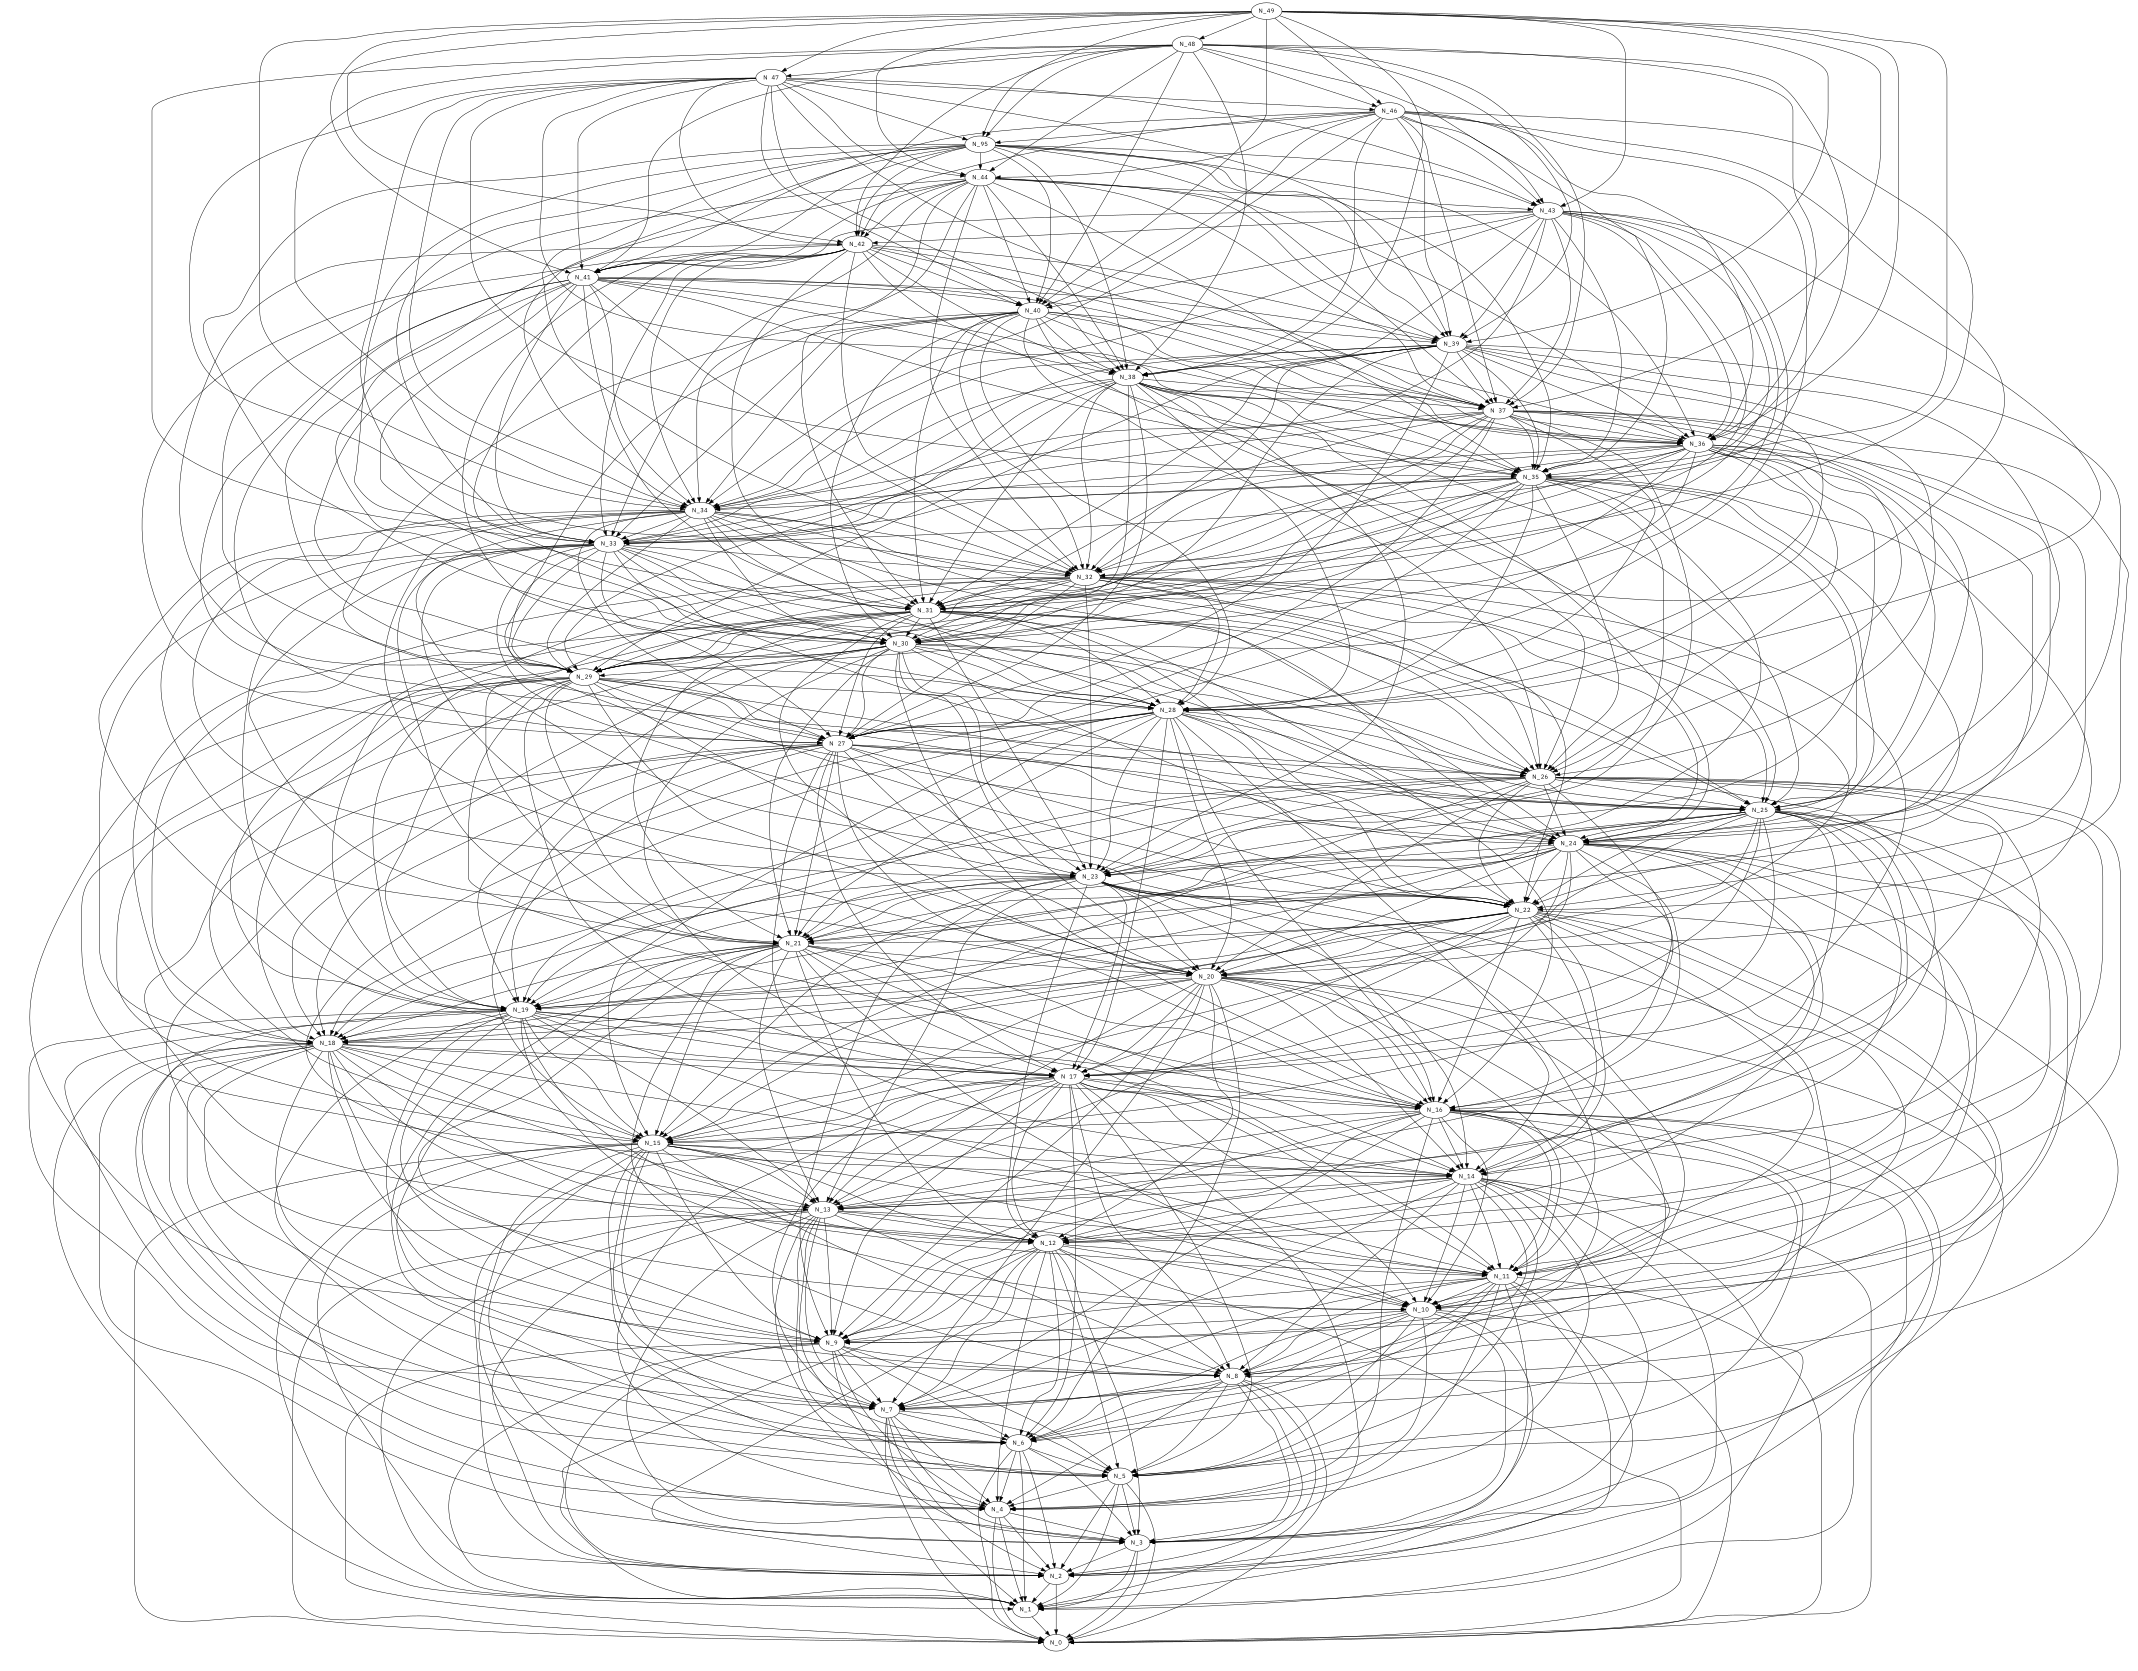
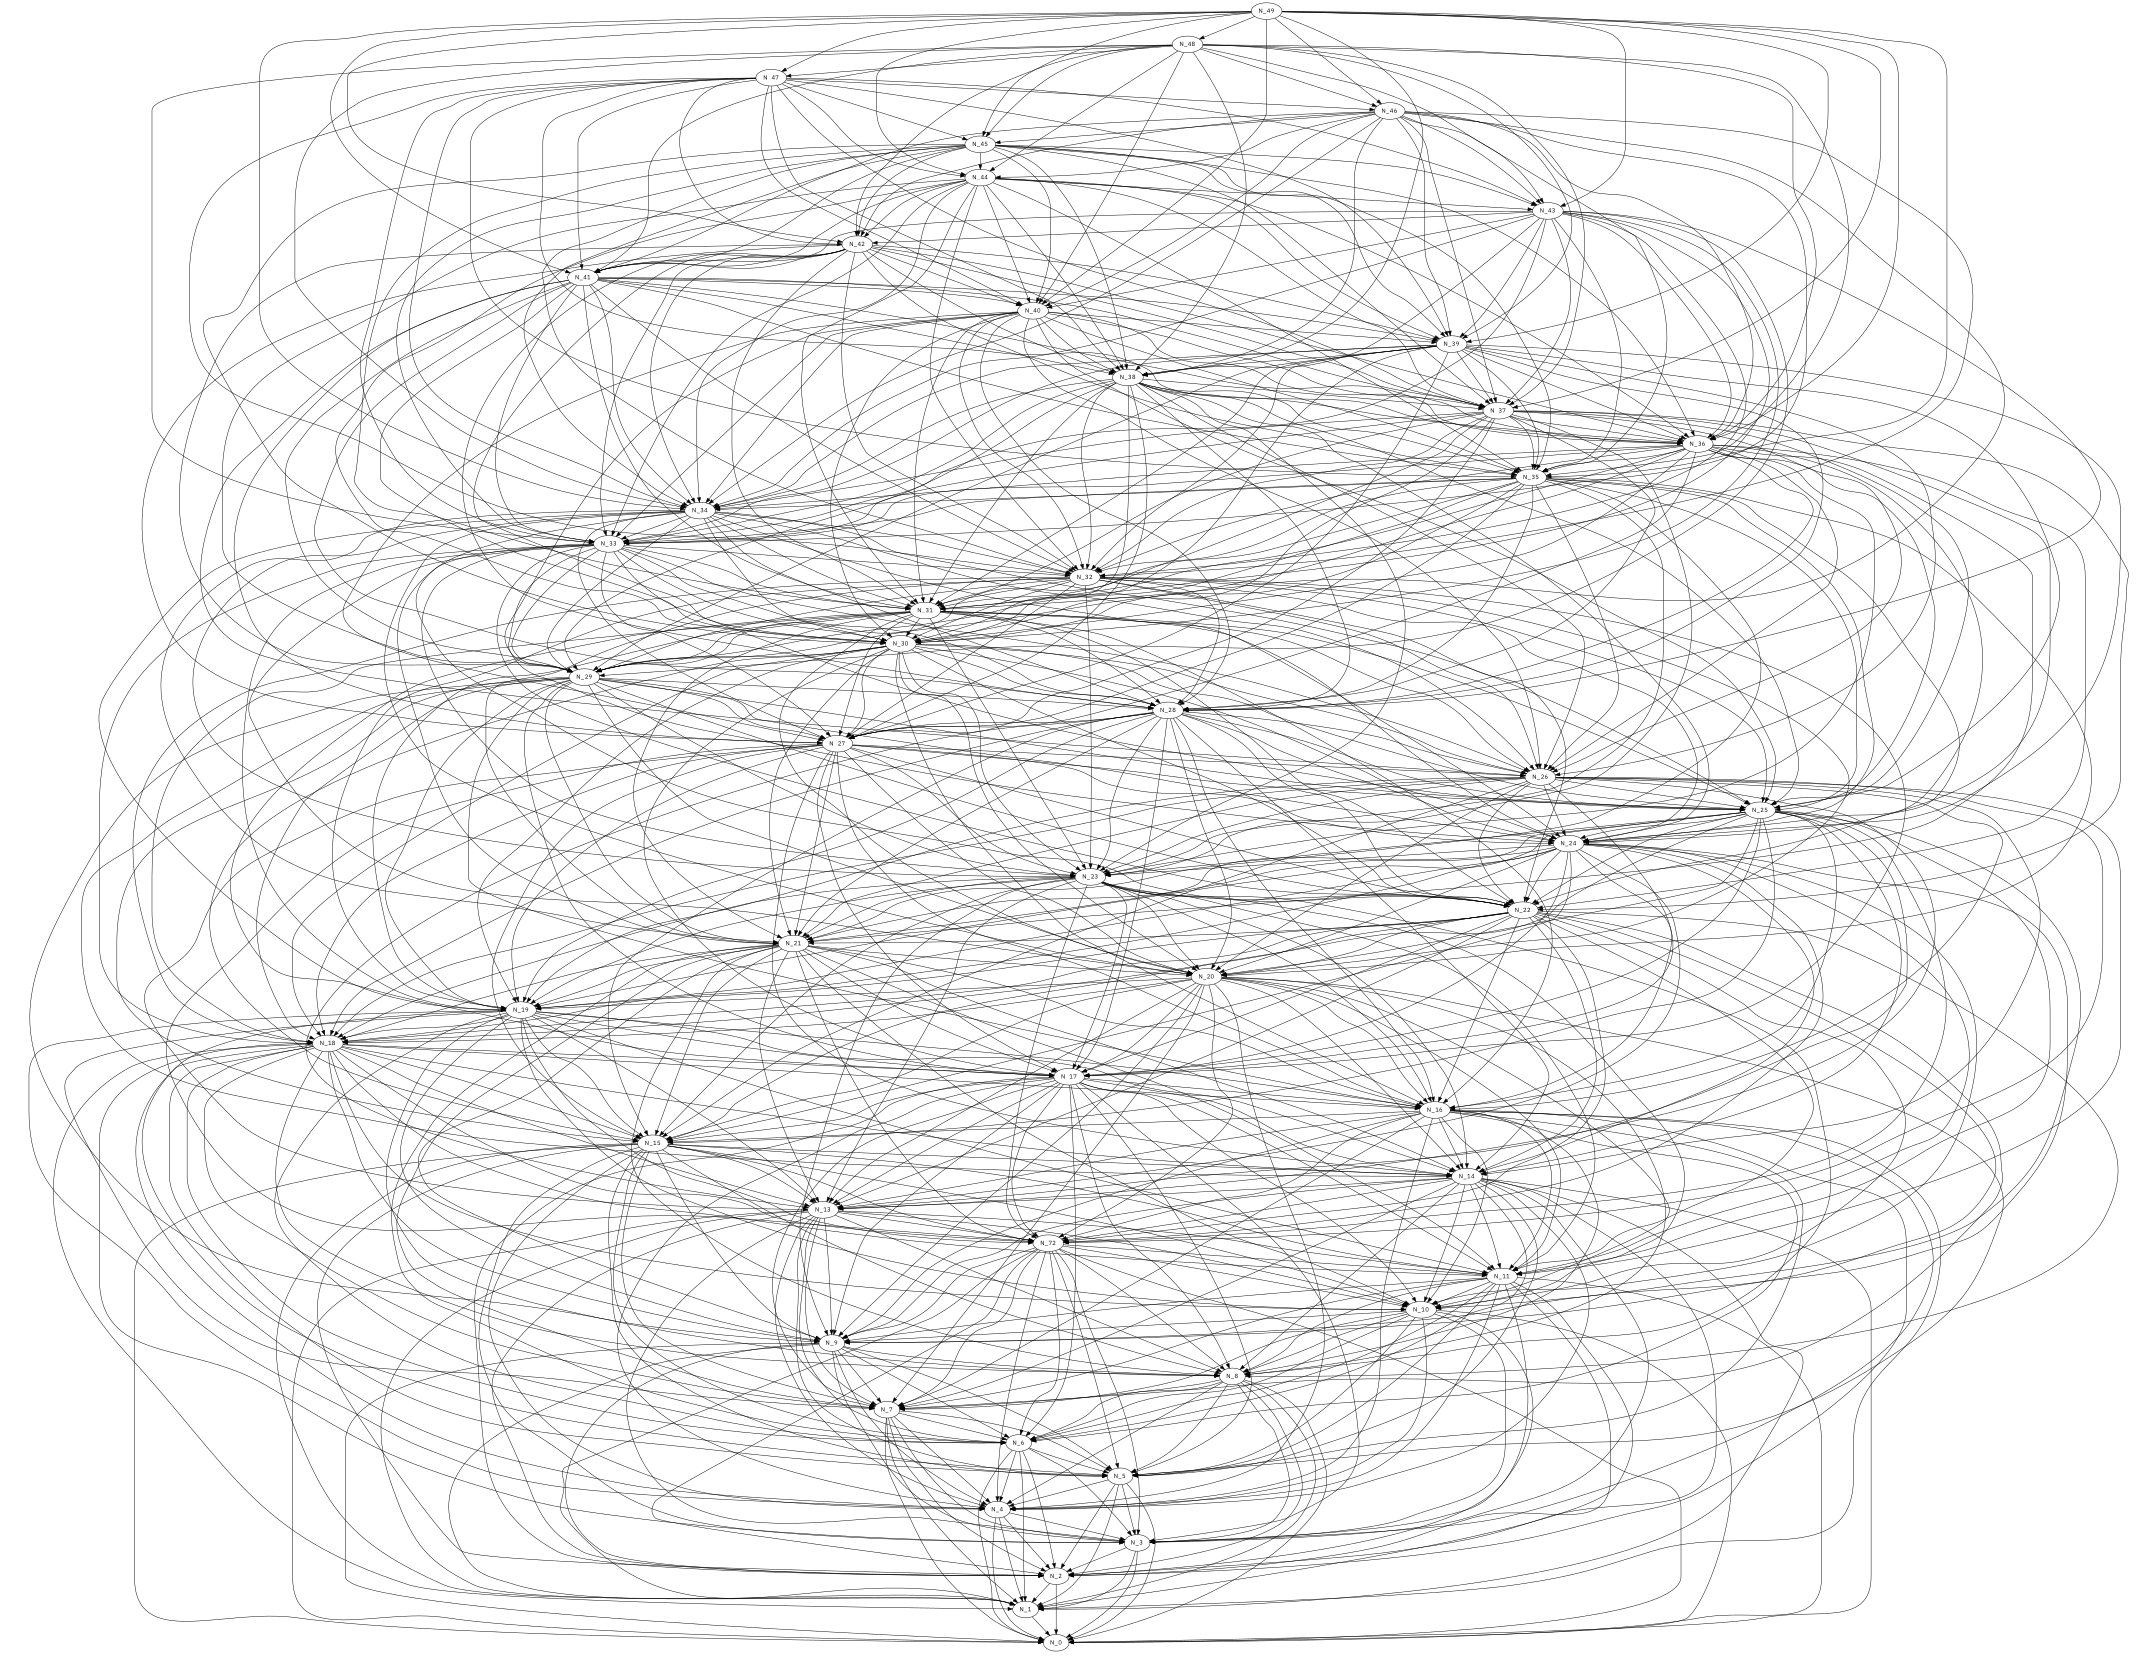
(980, 144) -> (980, 144)
(1209, 1196) -> (1323, 1350)
(1048, 1243) -> (1048, 1243)
